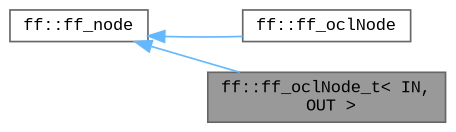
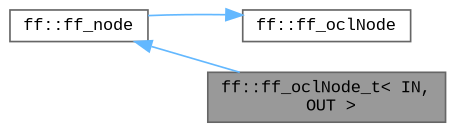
(204, 37) -> (187, 15)
